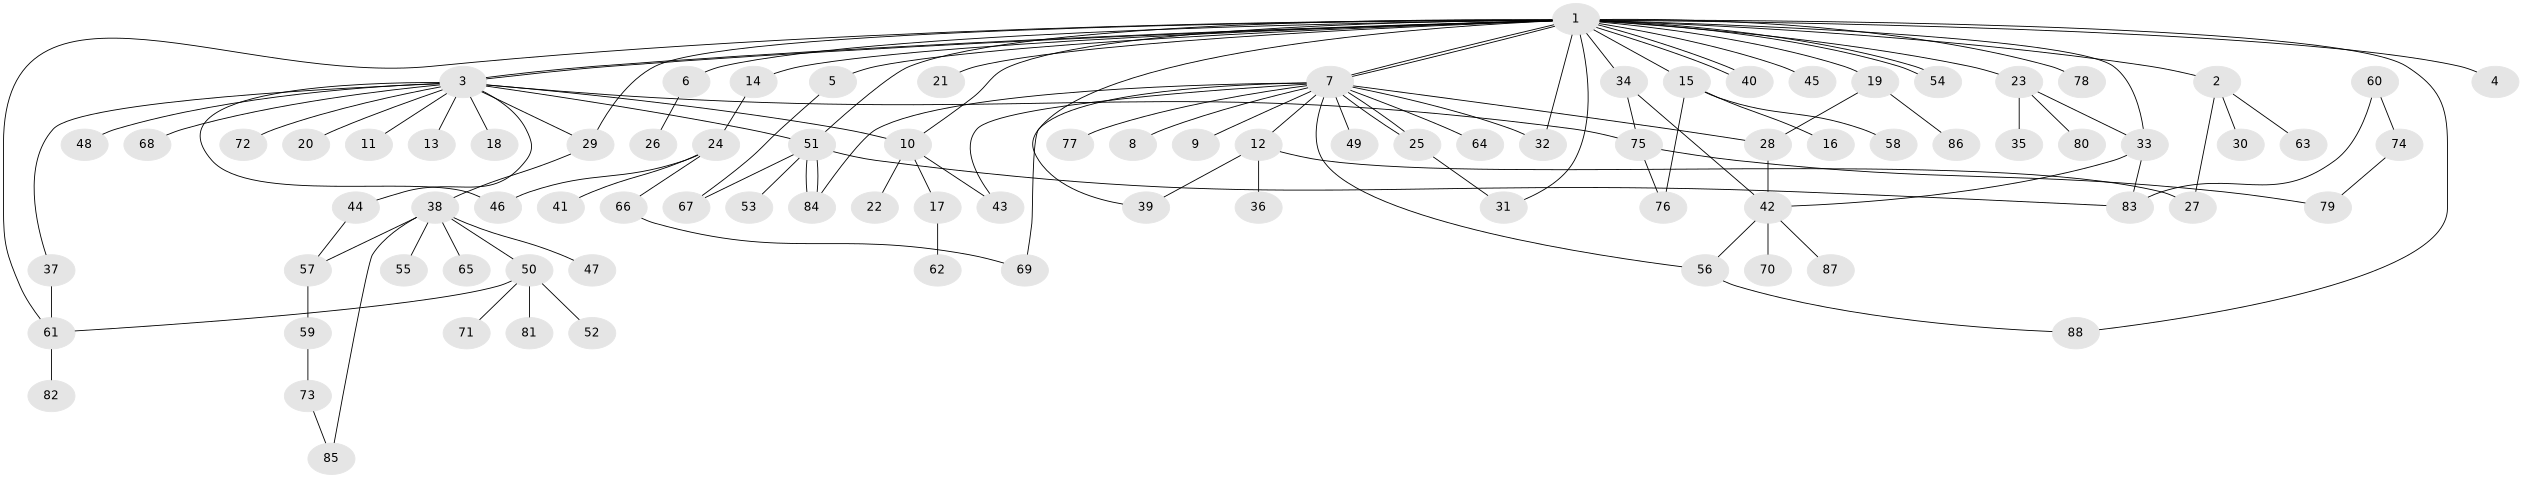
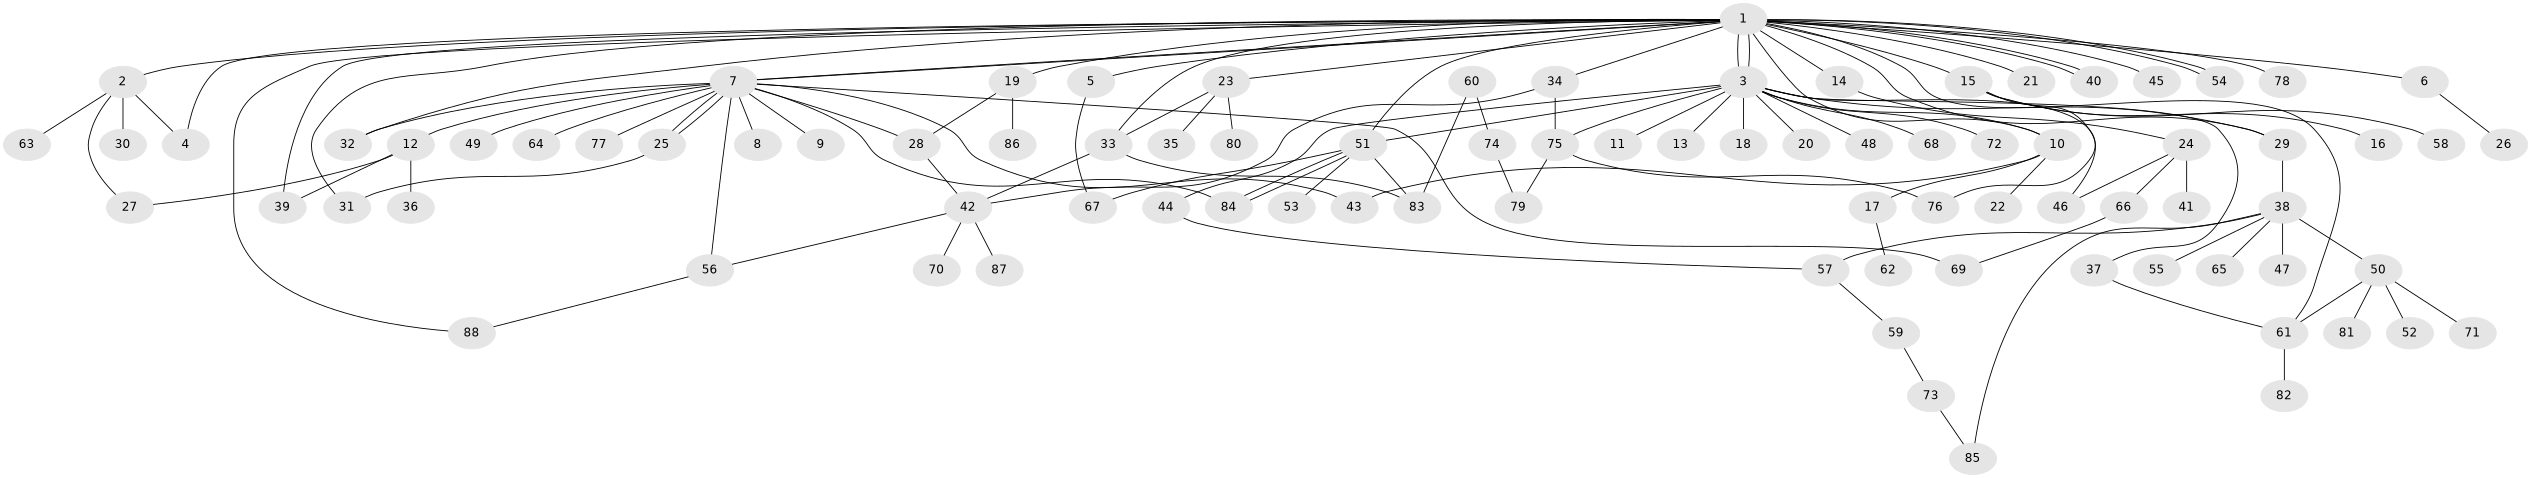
none -> (154, 113)
